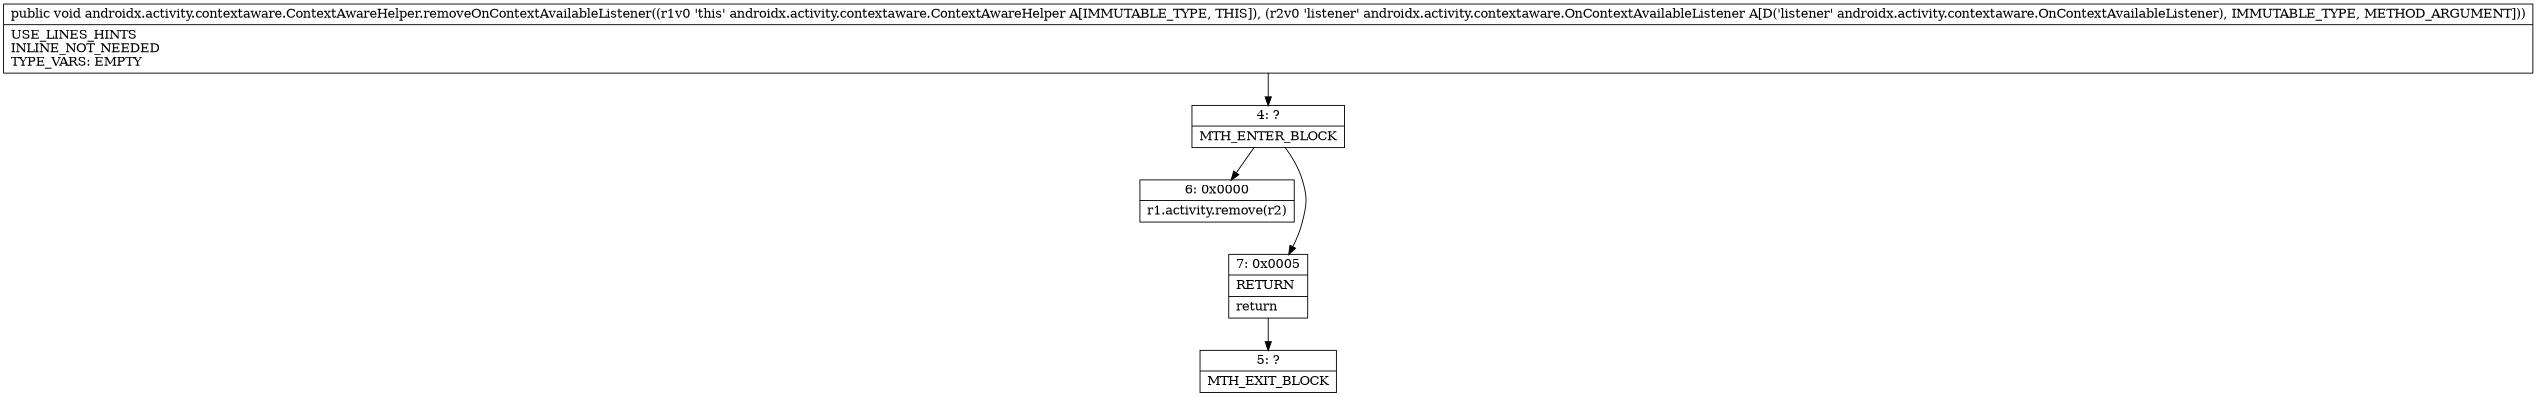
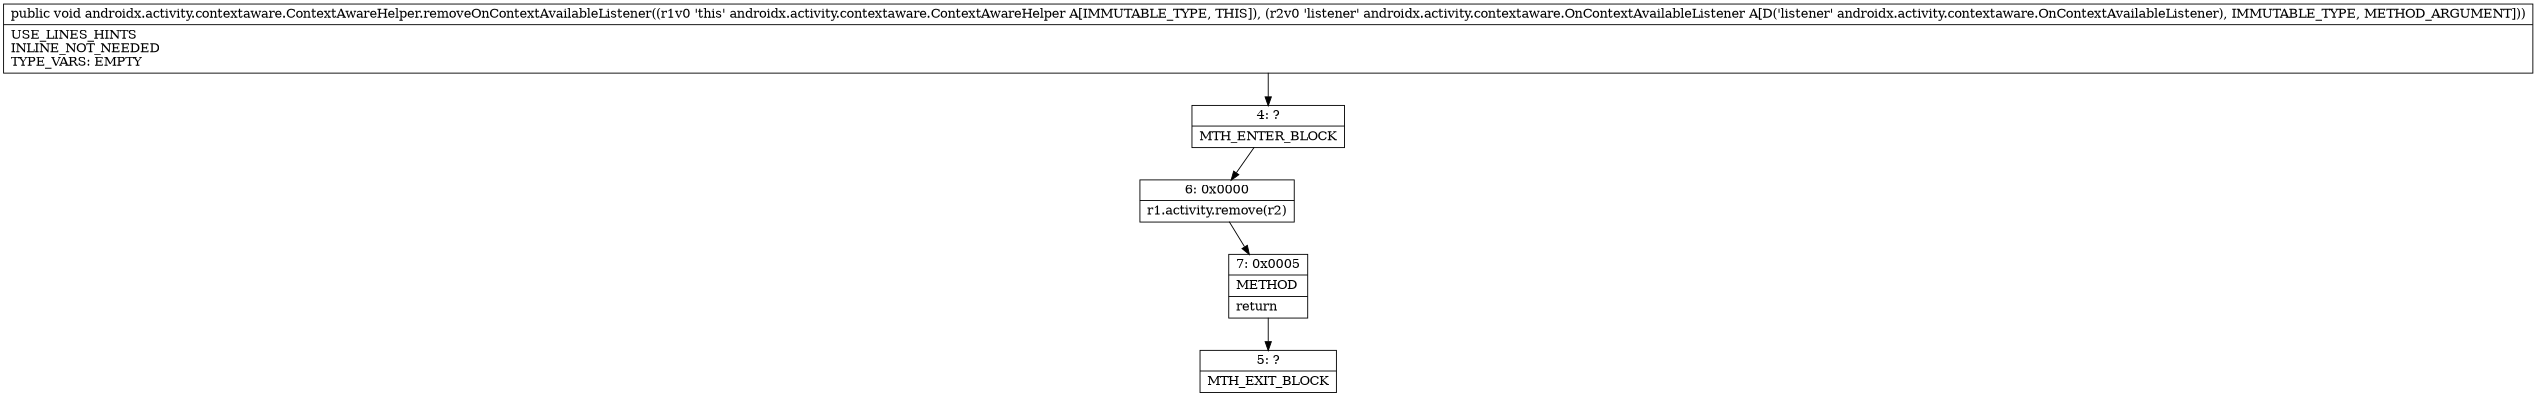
(1306, 196) -> (1237, 234)
(1265, 285) -> (1267, 285)
